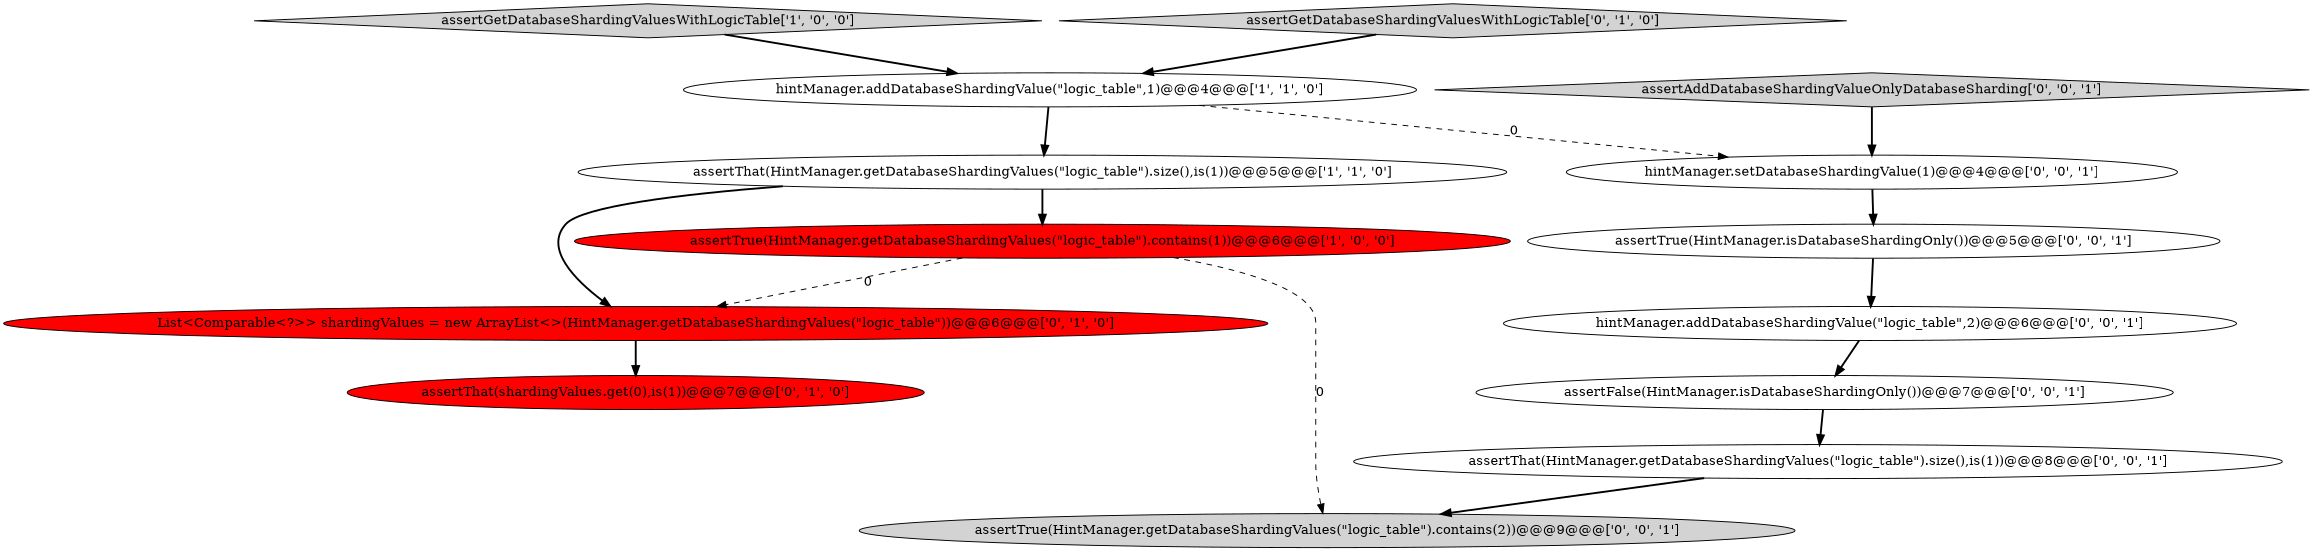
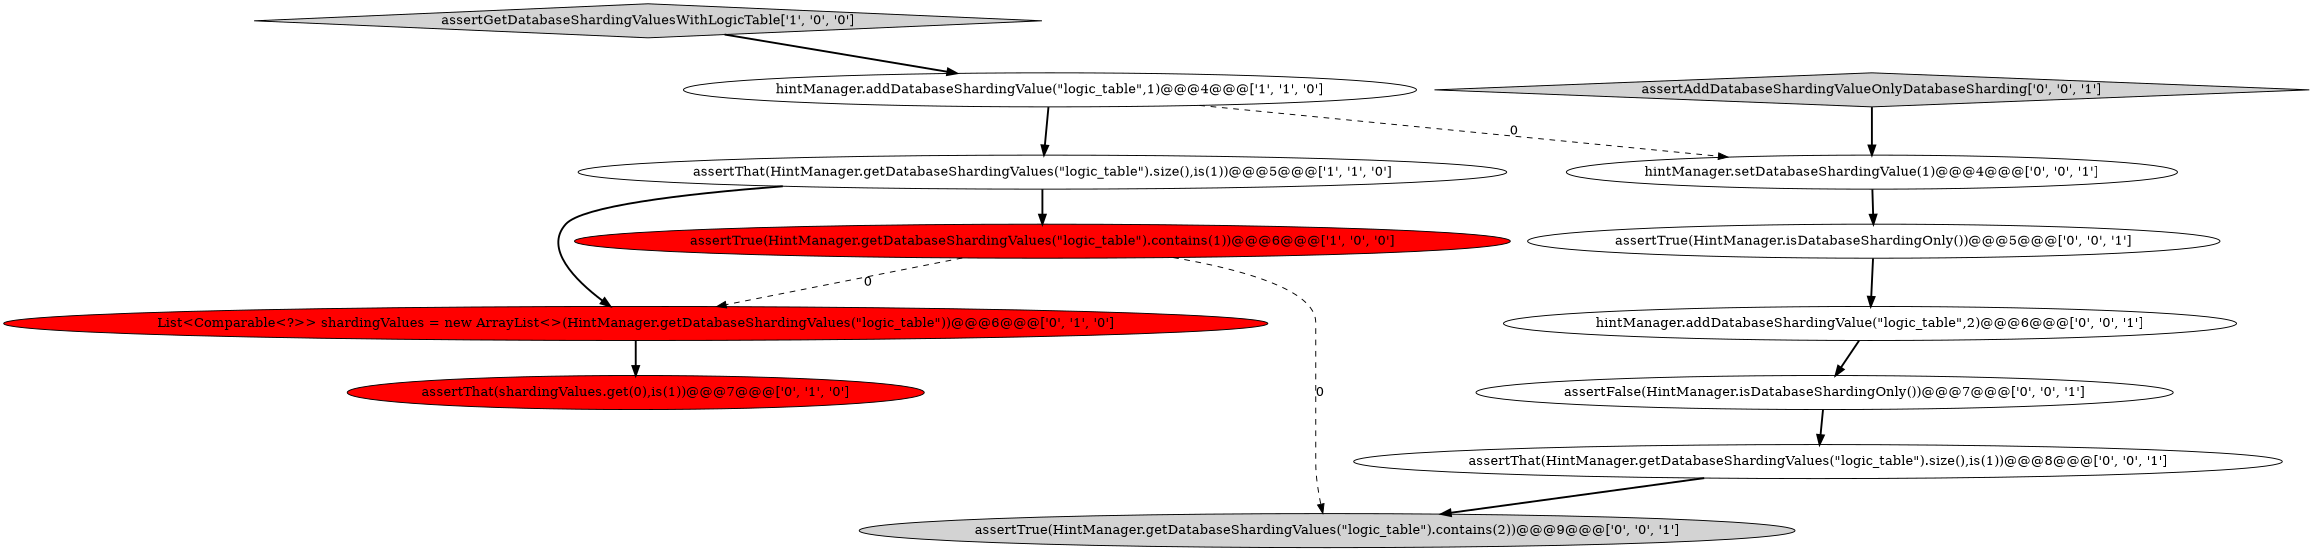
(1453, 21) -> none
